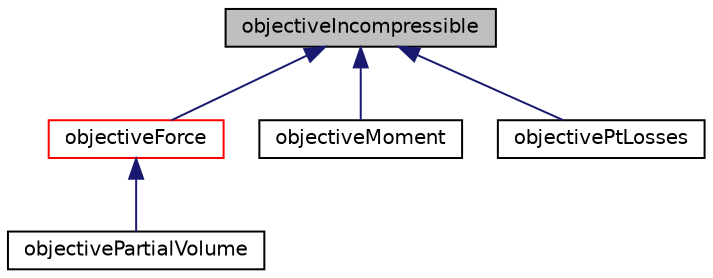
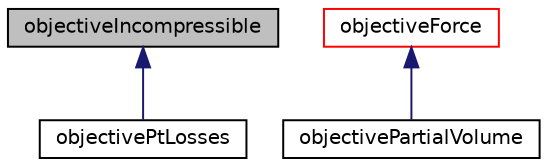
(239, 88) -> none
(361, 139) -> none
